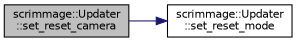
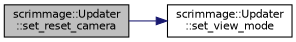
(230, 21) -> (230, 21)
